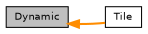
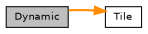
(92, 24) -> (82, 10)
